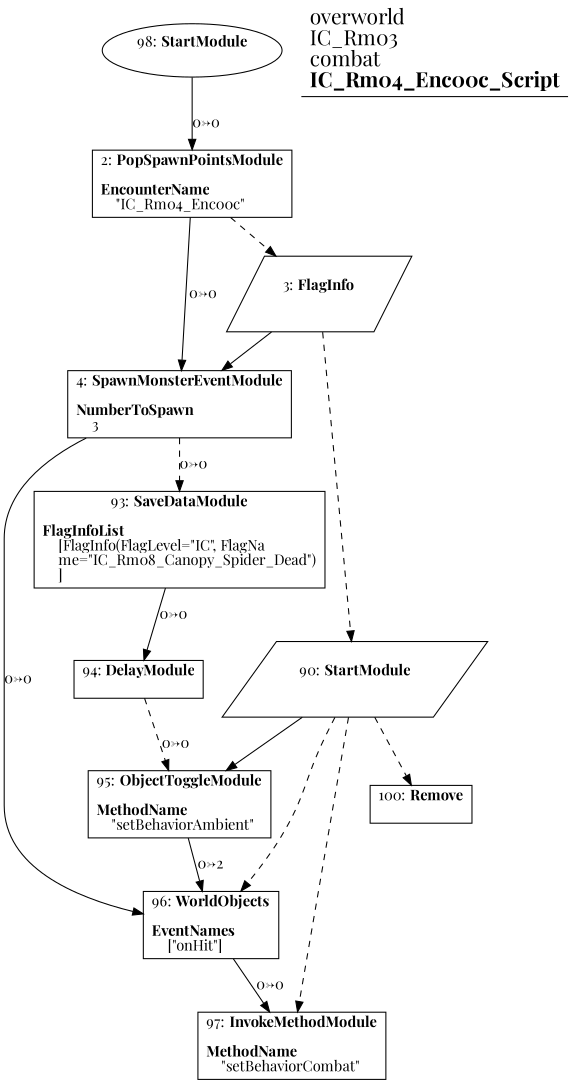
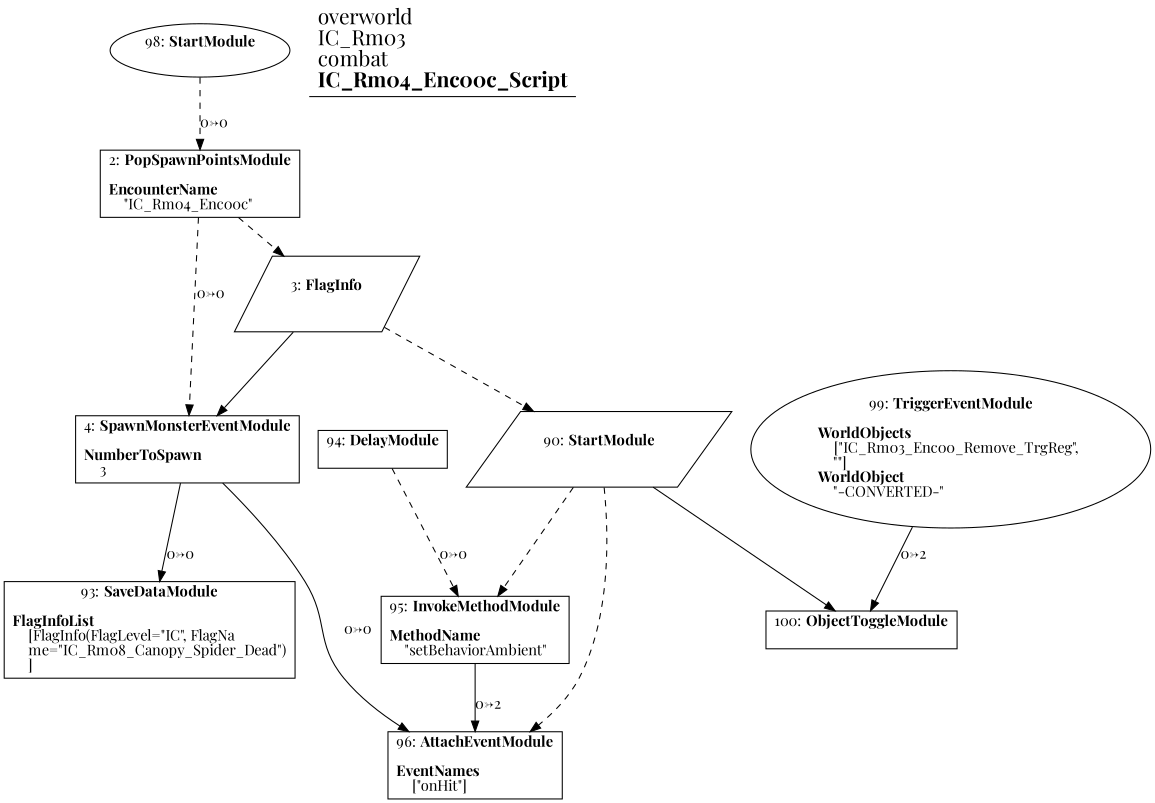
(192, 108) -> (200, 108)
(186, 289) -> (194, 311)
none -> (951, 449)
(180, 459) -> (171, 527)
(156, 619) -> none
(269, 741) -> (539, 537)
(390, 747) -> (740, 546)
(191, 781) -> (487, 607)
(437, 796) -> (877, 622)
(223, 902) -> (487, 742)
(292, 1046) -> none
